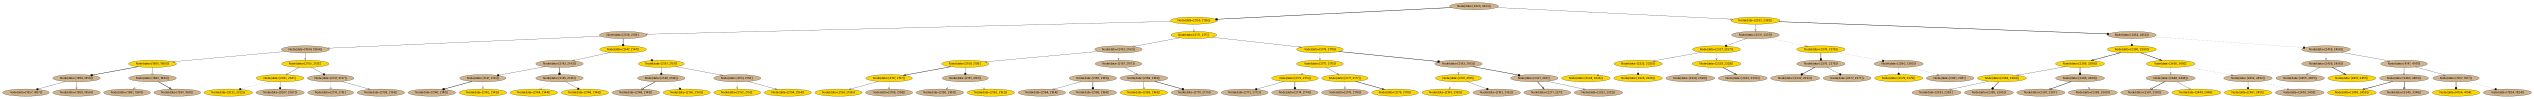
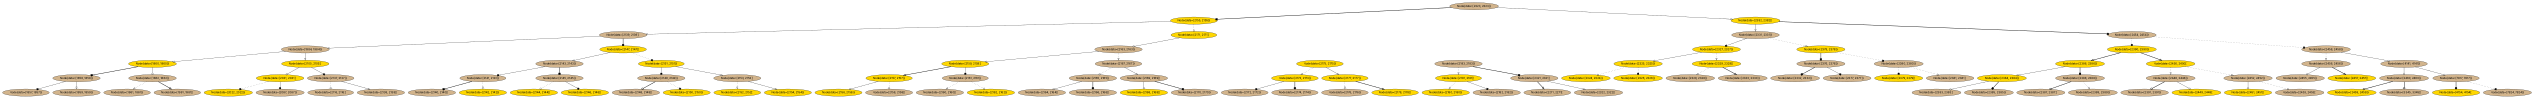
(1320, 49) -> none
(2248, 85) -> (2248, 85)
